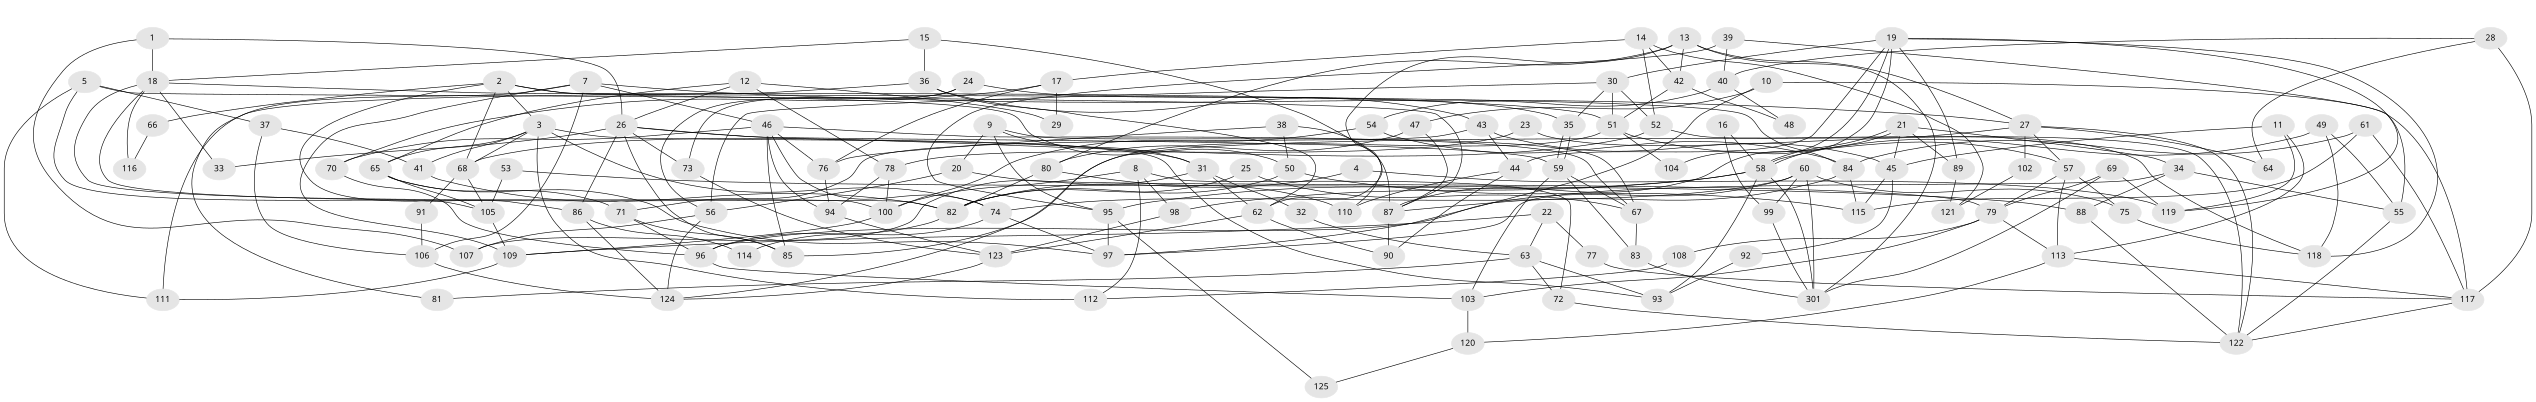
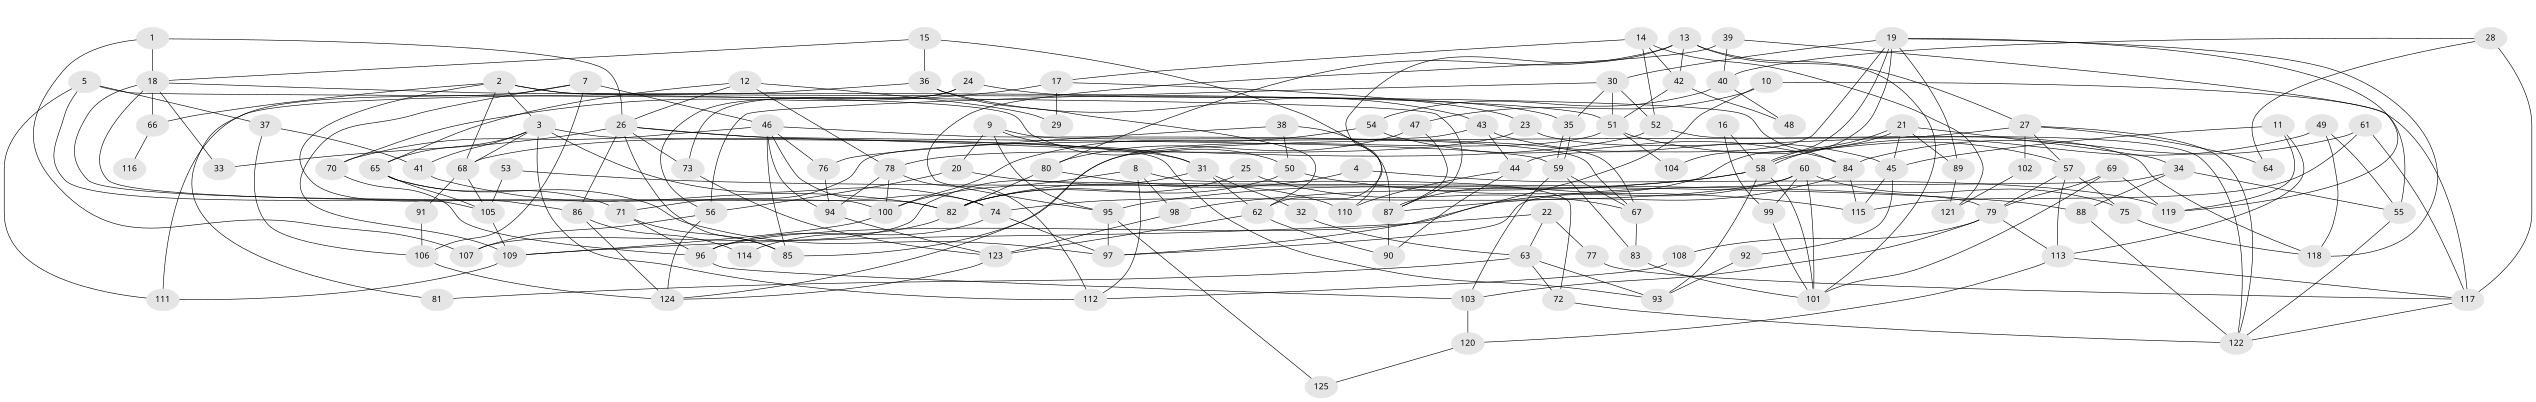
(1305, 101) -> none
(935, 113) -> (1327, 94)
(129, 123) -> (153, 104)
none -> (1020, 203)
(1814, 300) -> (1814, 300)
